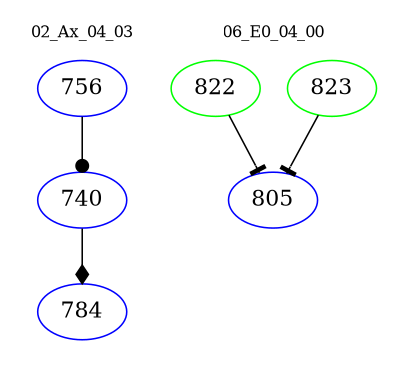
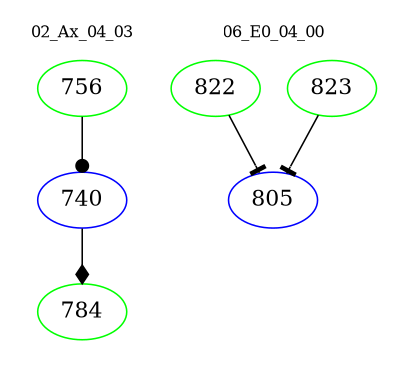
(82, 88) -> (82, 88)
(82, 312) -> (82, 312)
